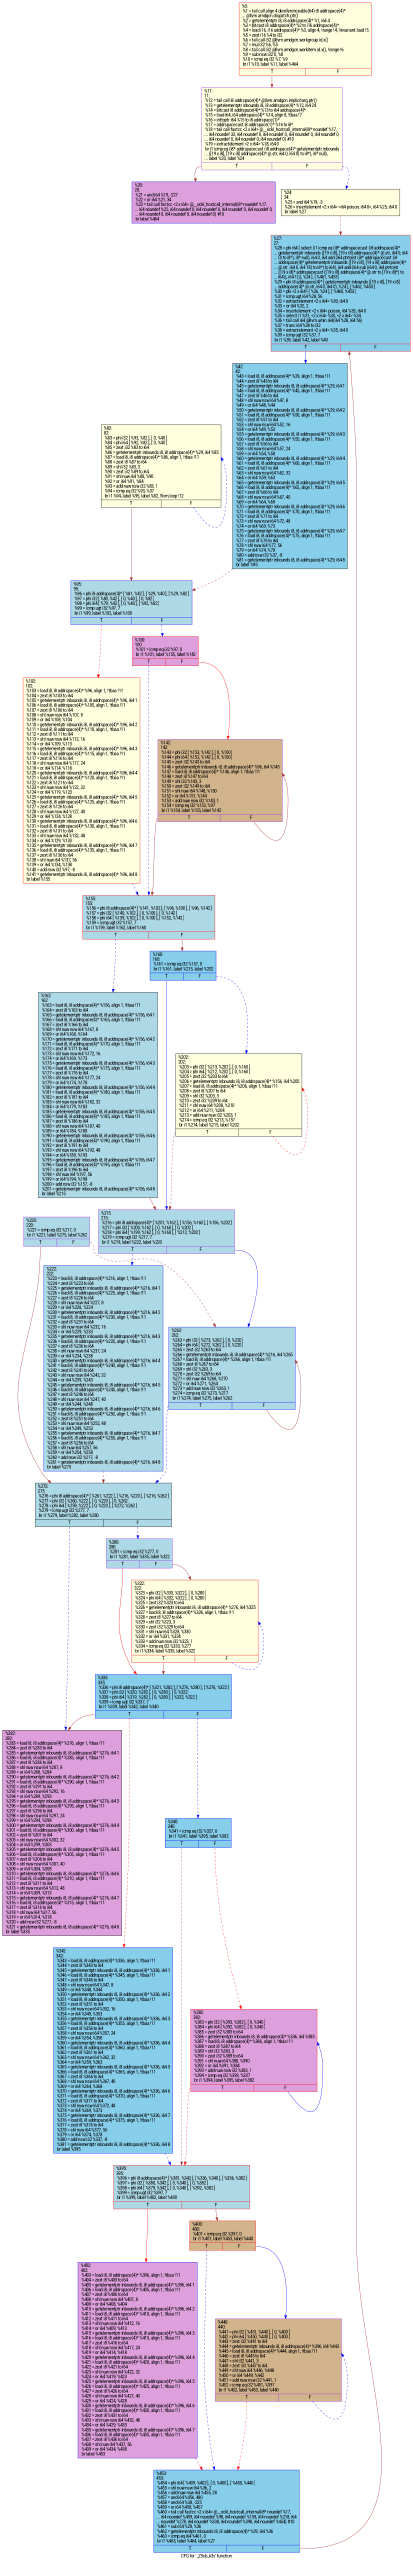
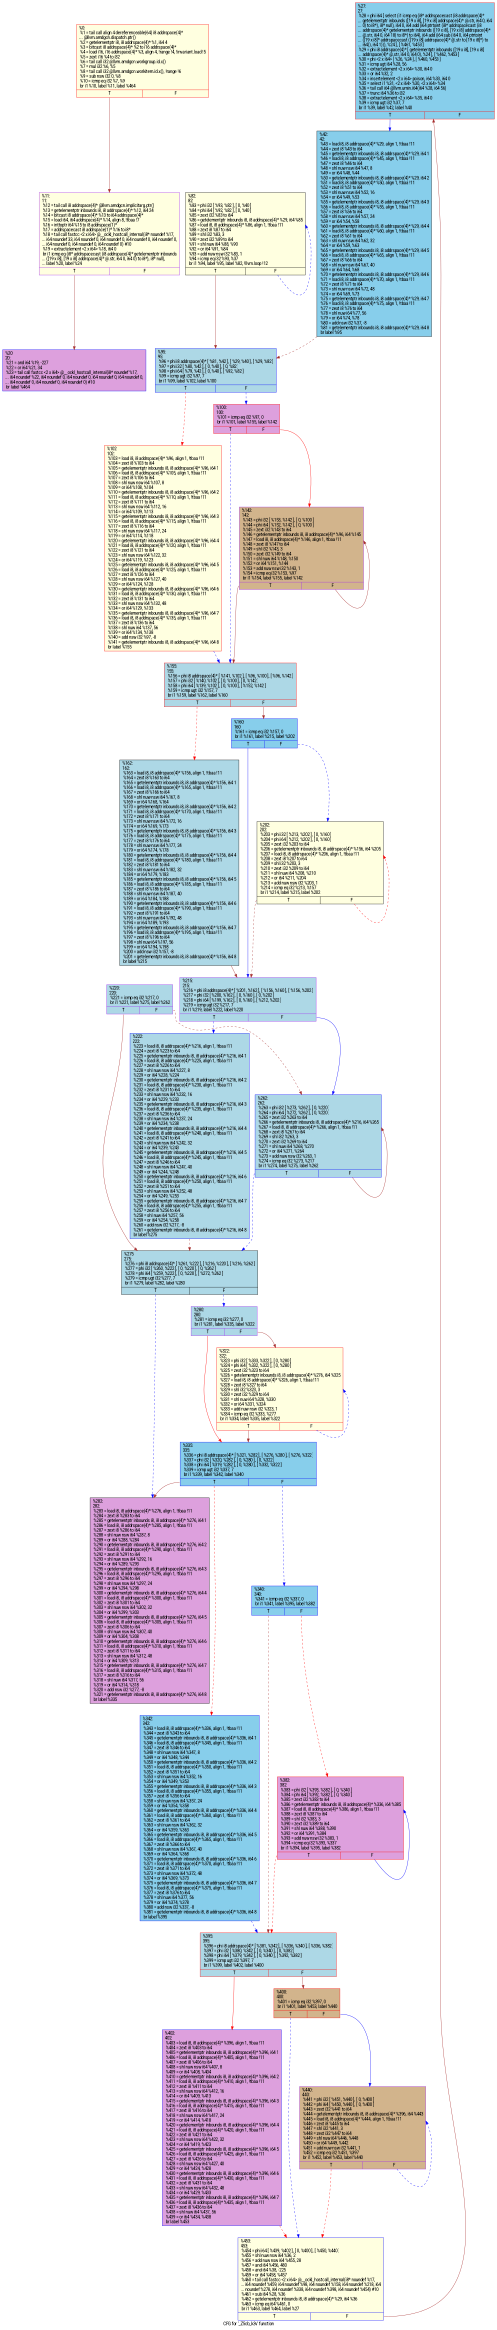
(341, 203) -> none
(115, 964) -> (196, 732)
(227, 2511) -> (311, 2279)
